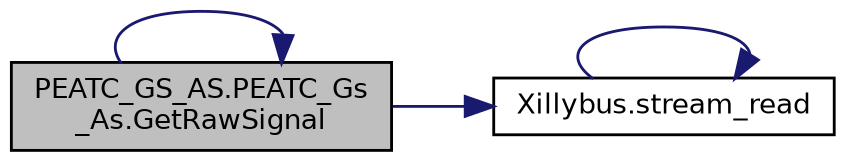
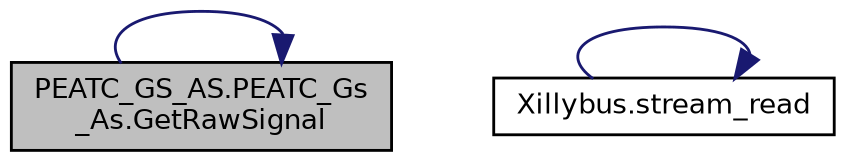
(429, 106) -> none
